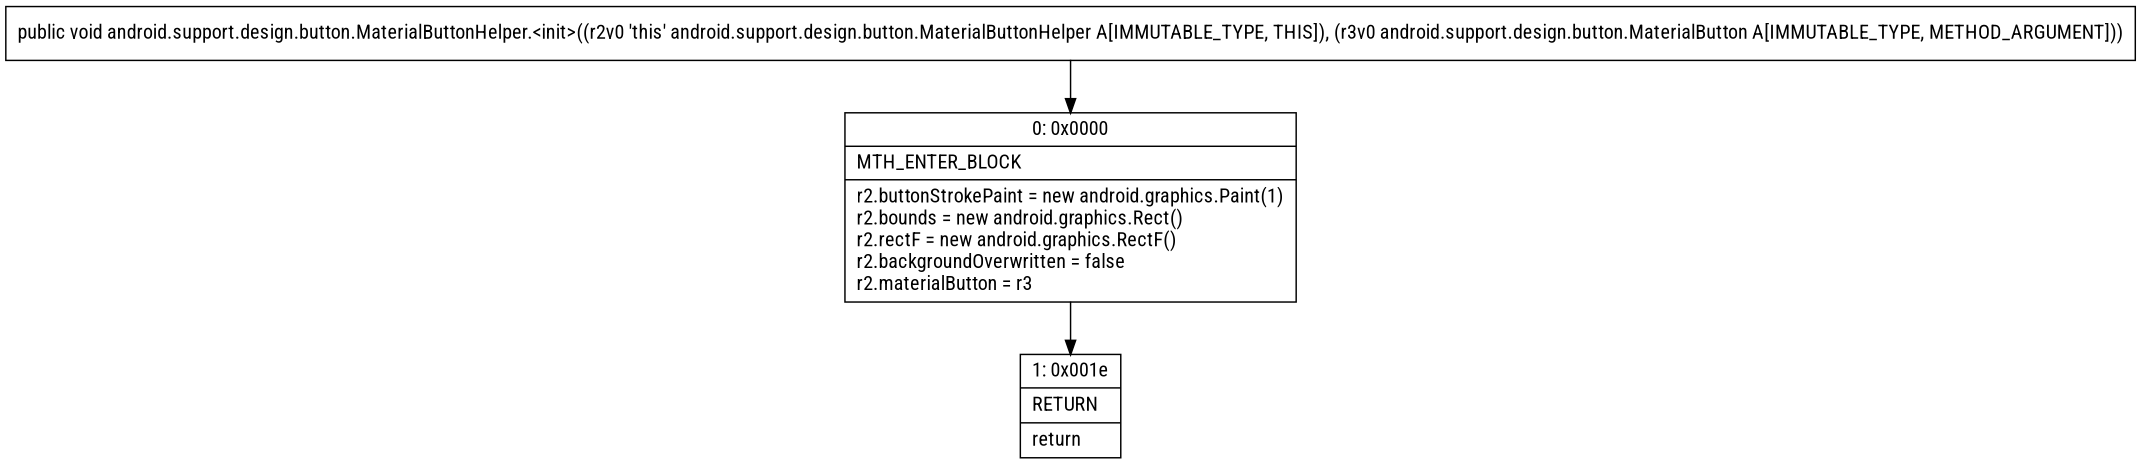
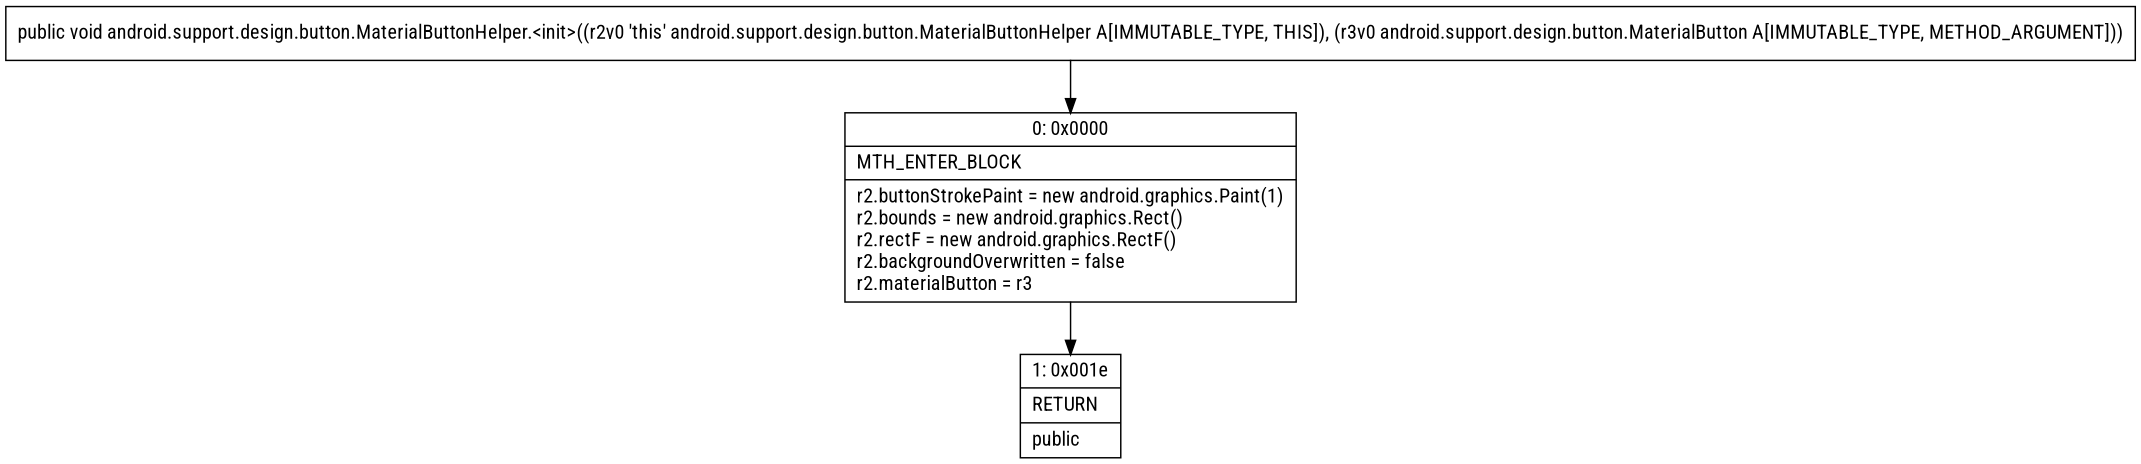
(1057, 440) -> (1057, 440)
